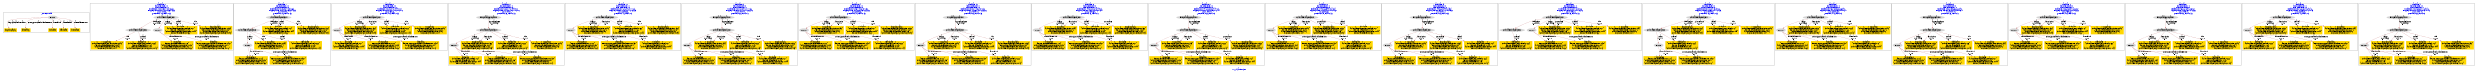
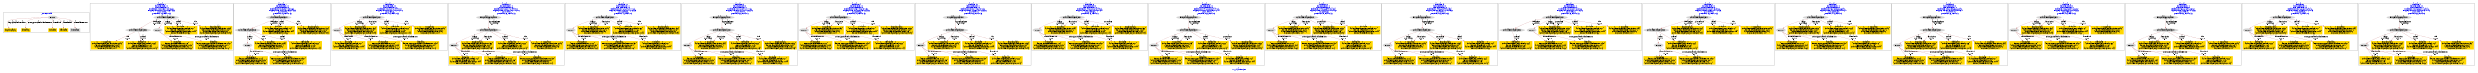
(75, 30) -> (75, 30)
